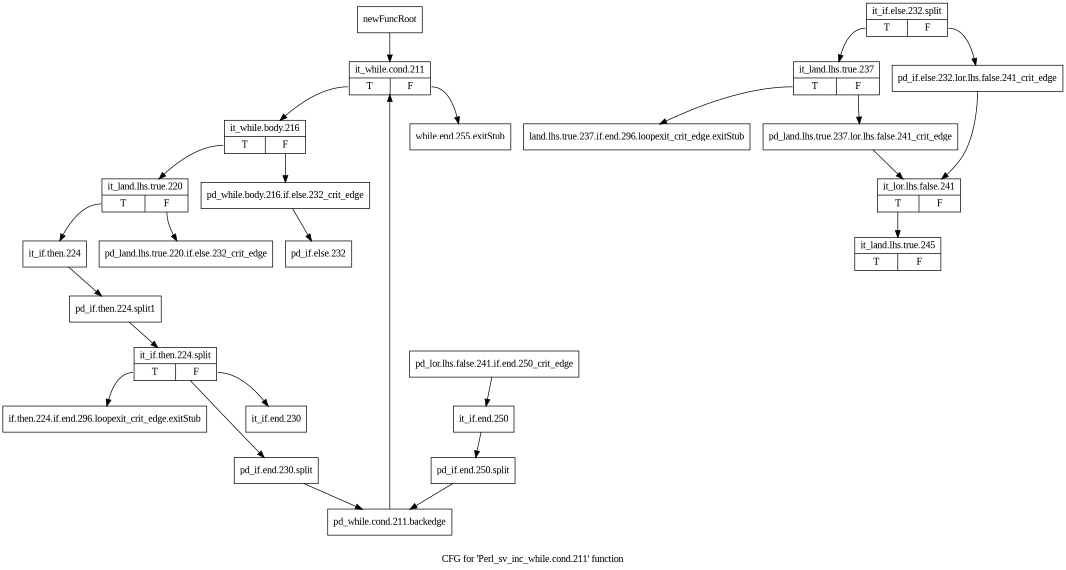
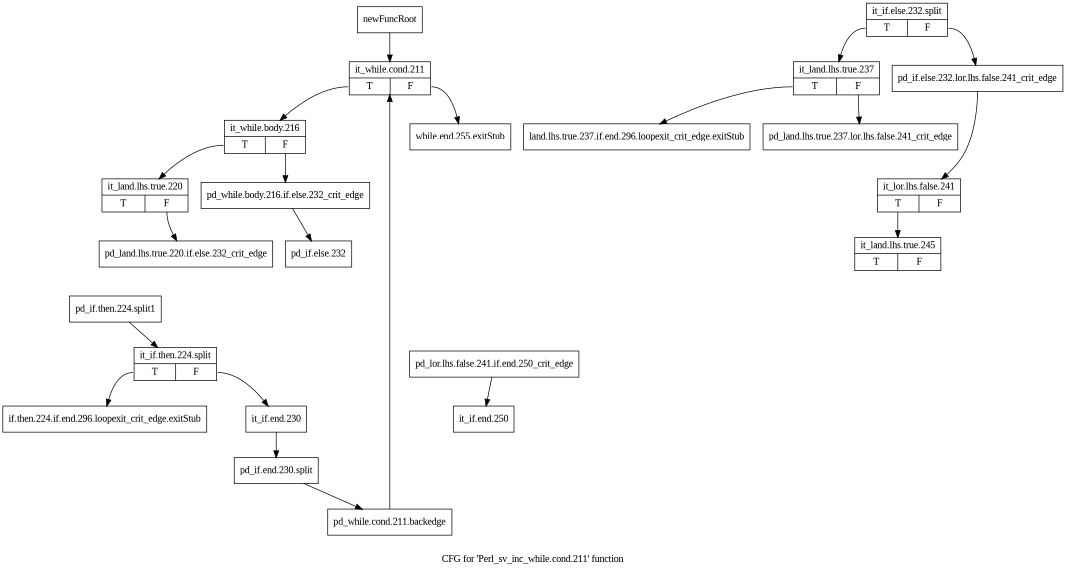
(885, 162) -> none
(55, 254) -> none
(225, 417) -> (276, 441)
(473, 471) -> none
